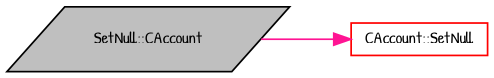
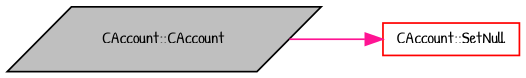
(148, 39) -> (164, 39)
